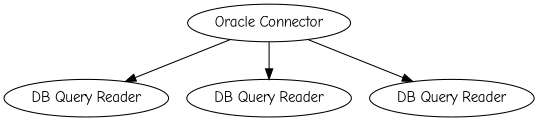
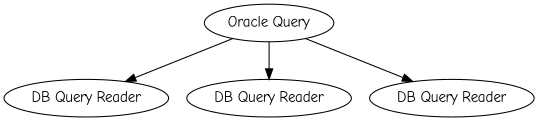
(269, 23) -> (269, 23)
